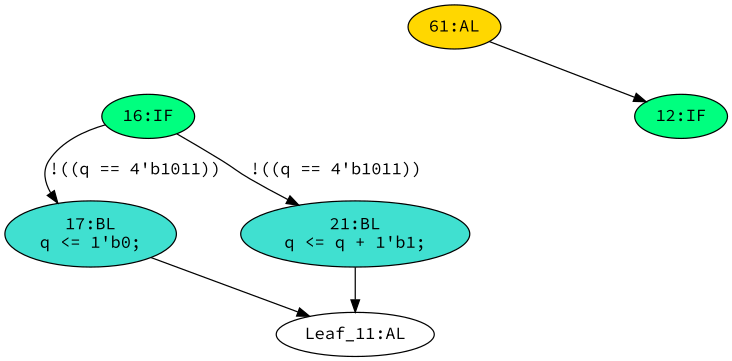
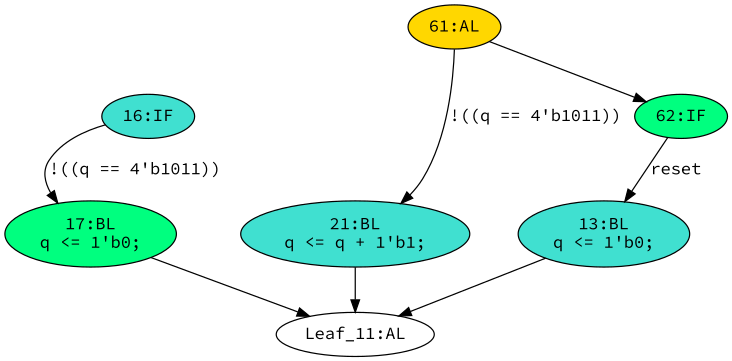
(148, 116) -> (148, 116)
(681, 116) -> (681, 116)
(232, 167) -> (444, 126)
(91, 234) -> (91, 234)
none -> (604, 234)
